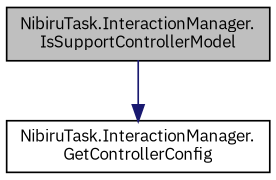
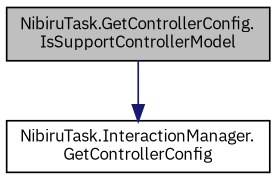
(138, 34) -> (138, 34)
